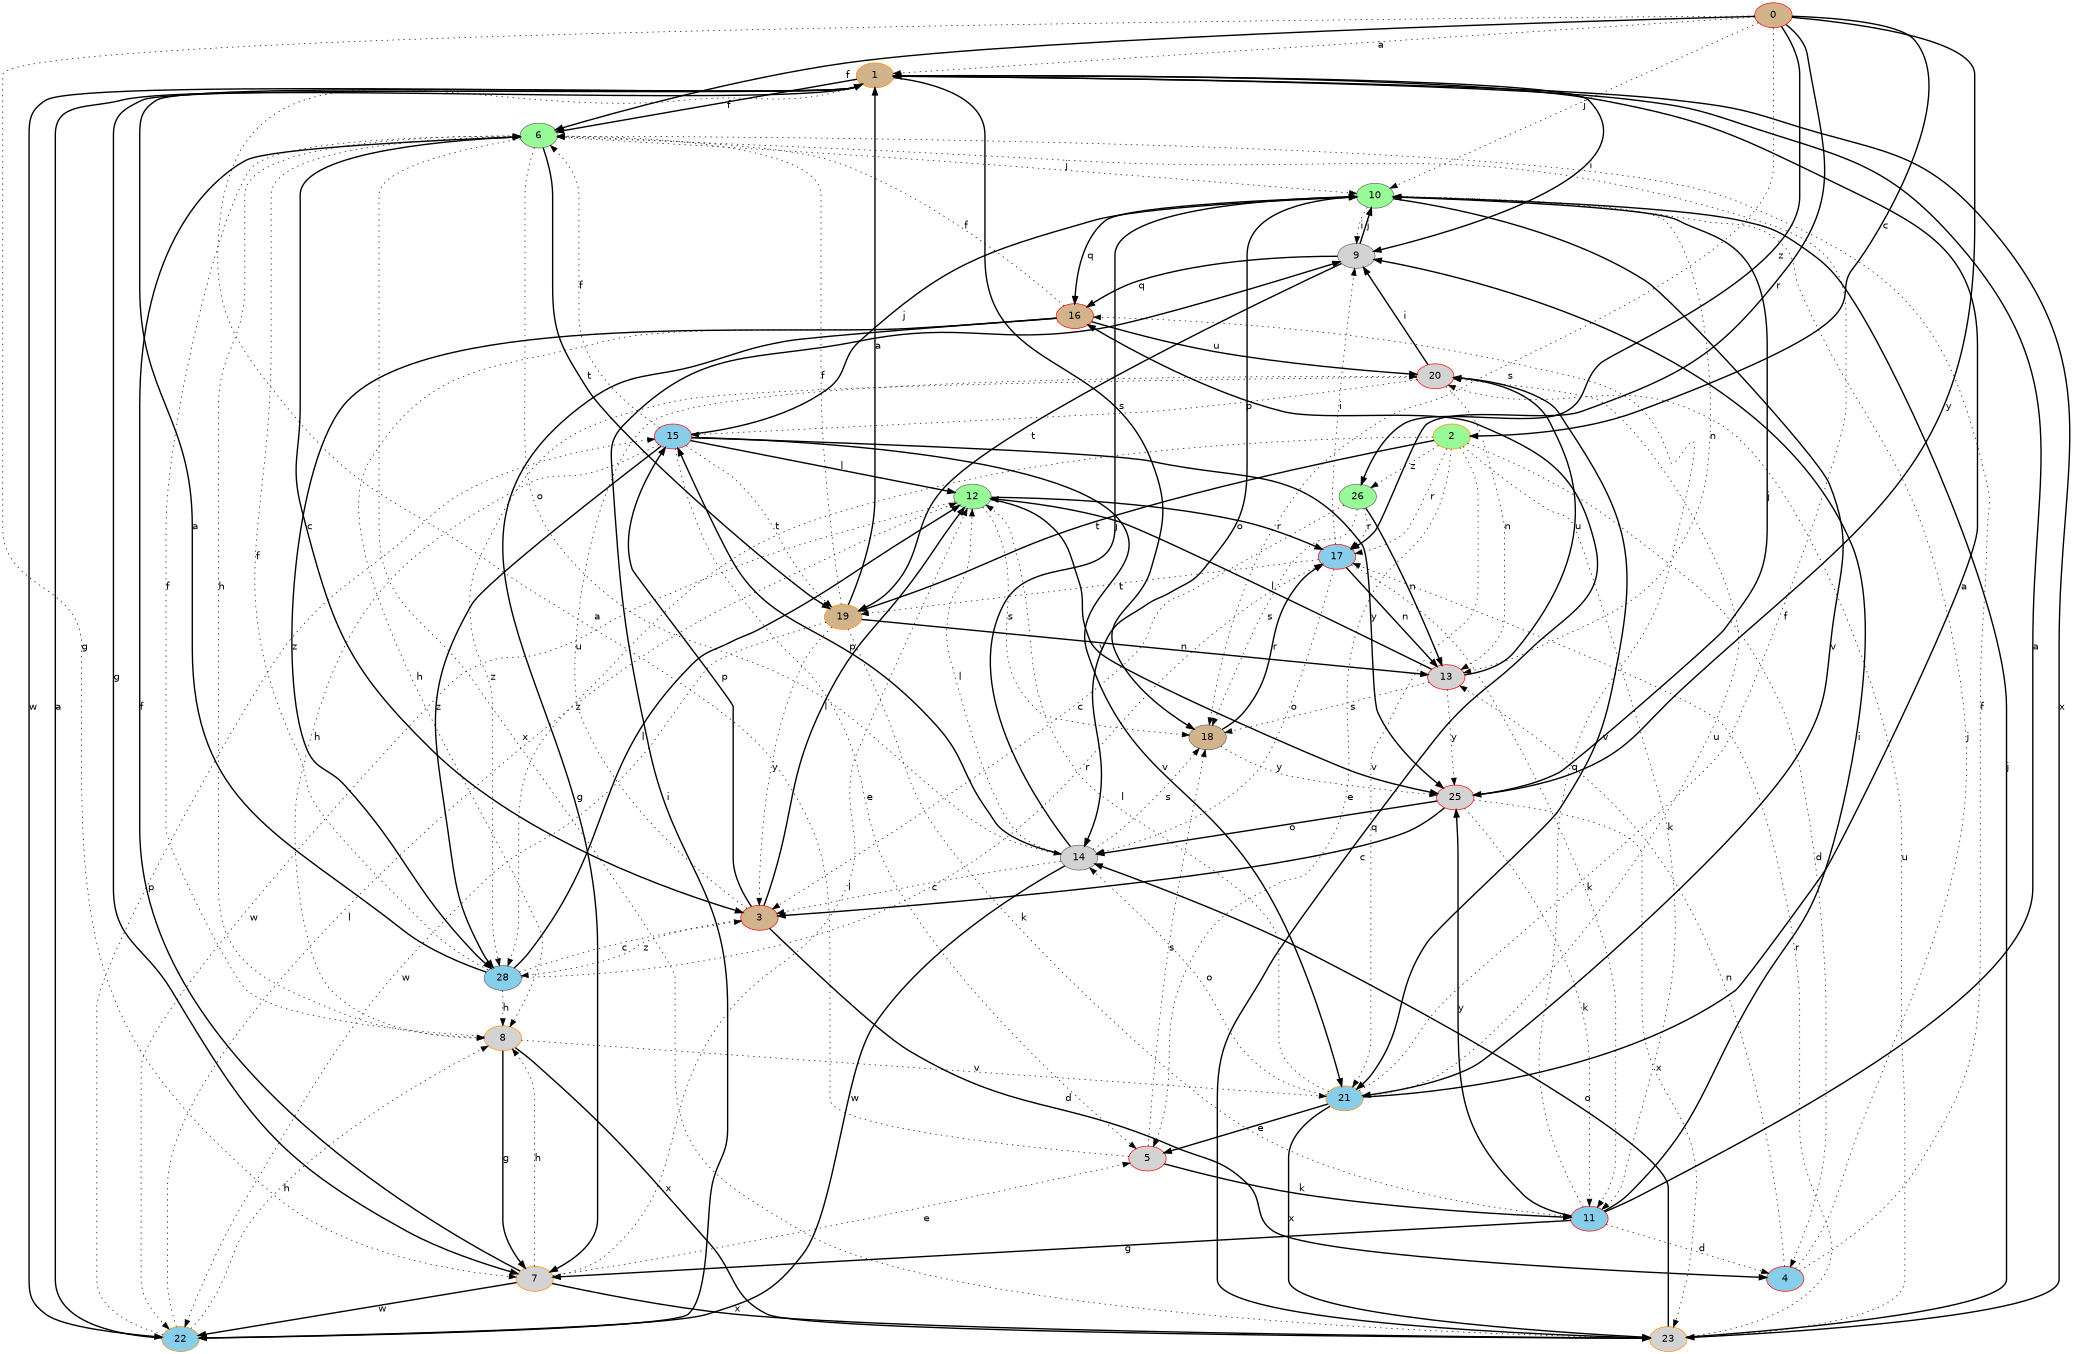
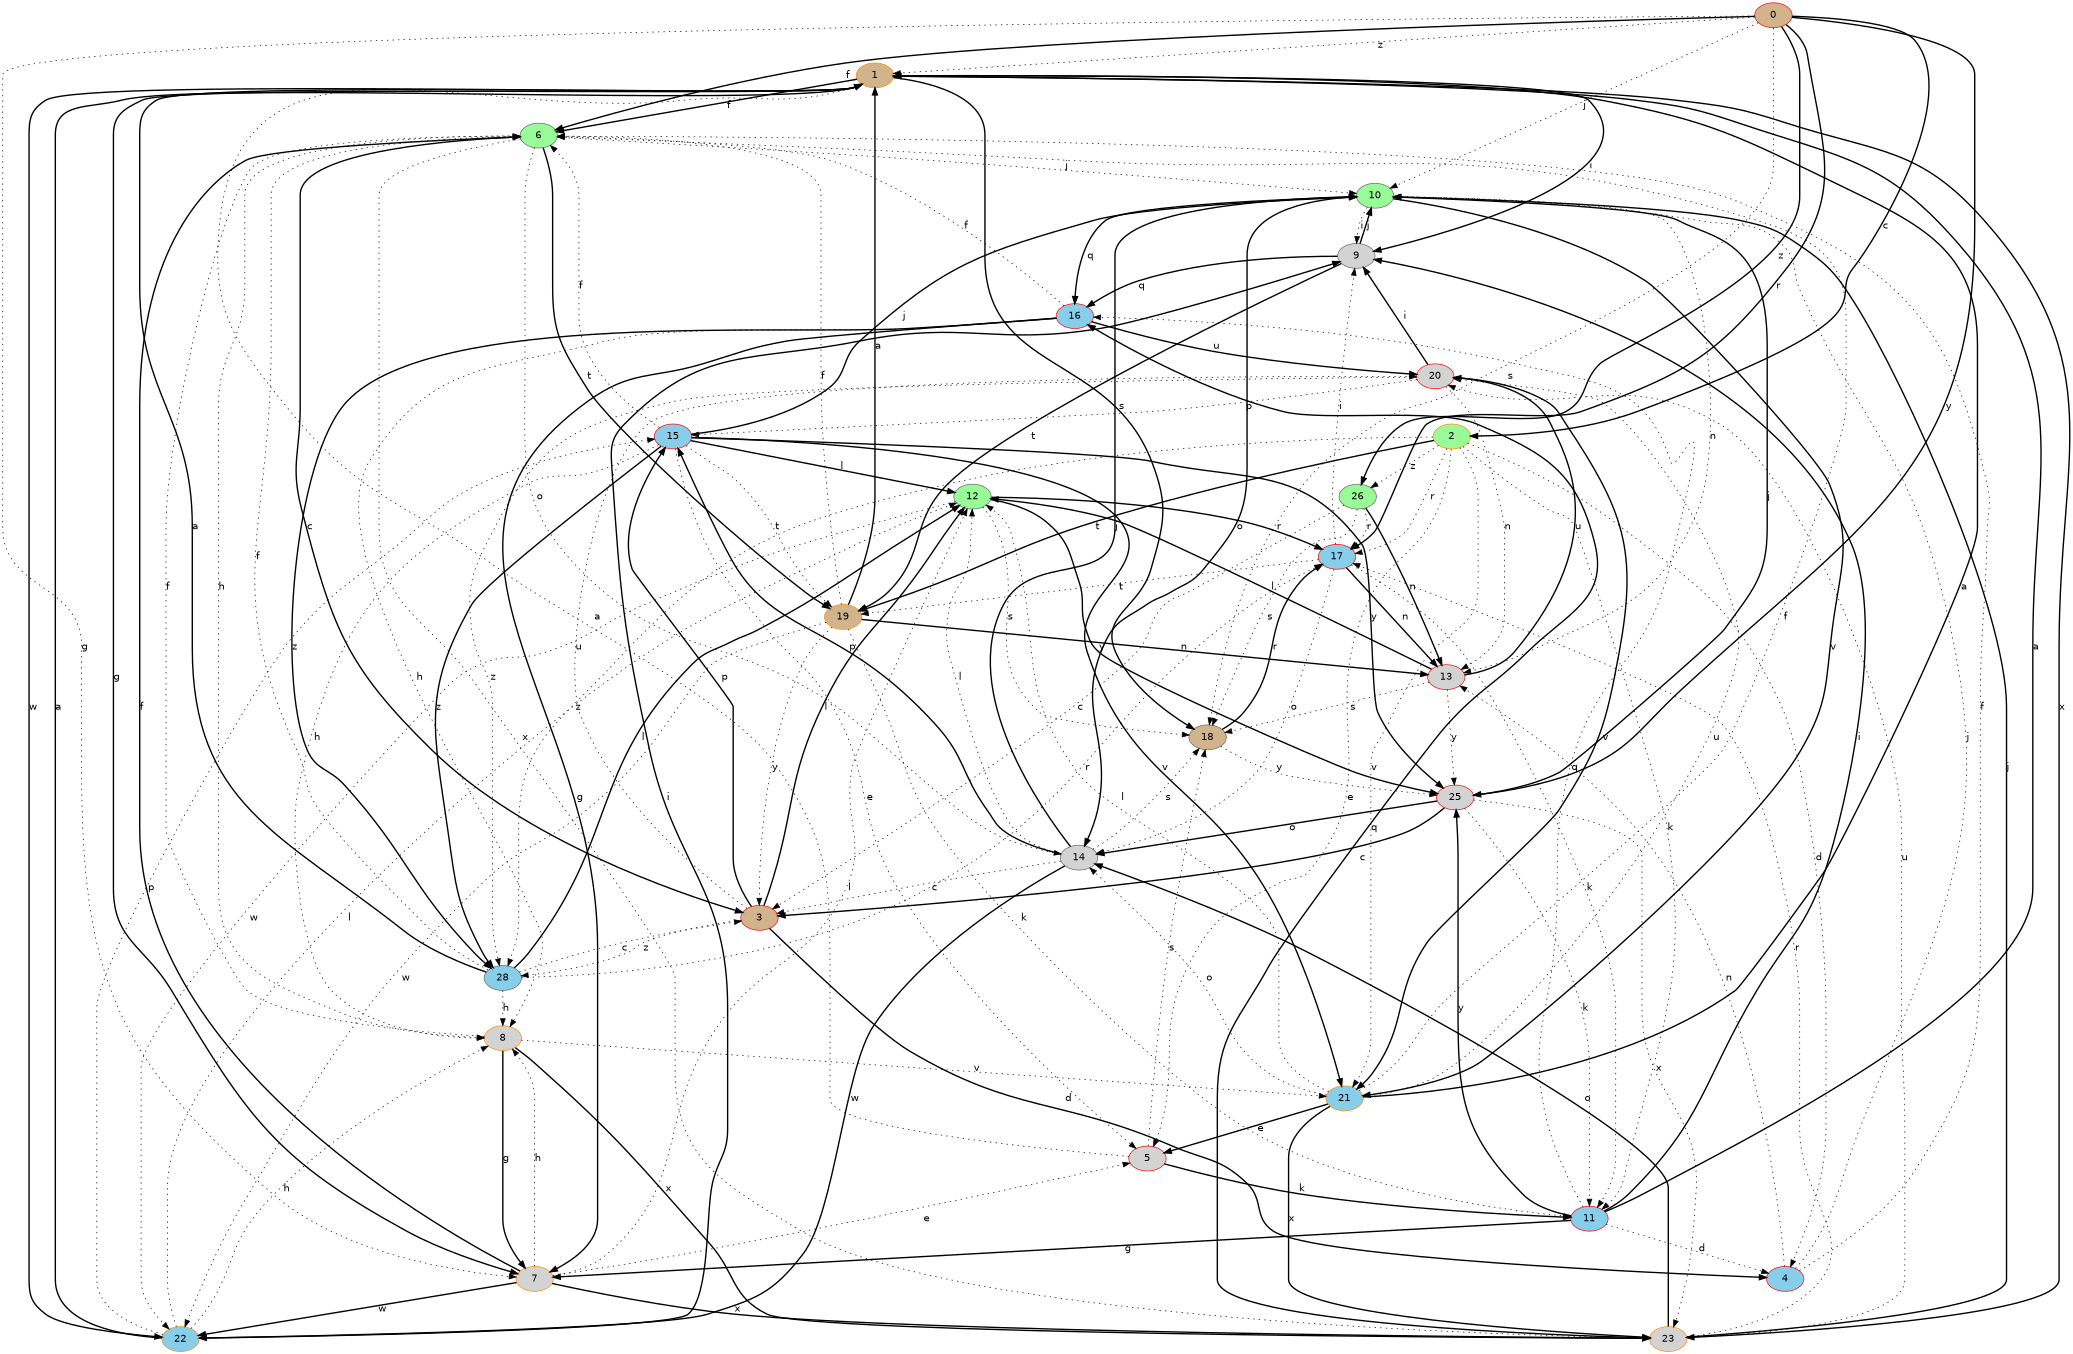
(1381, 45) -> (1381, 45)
(1075, 316) -> (1075, 316)
